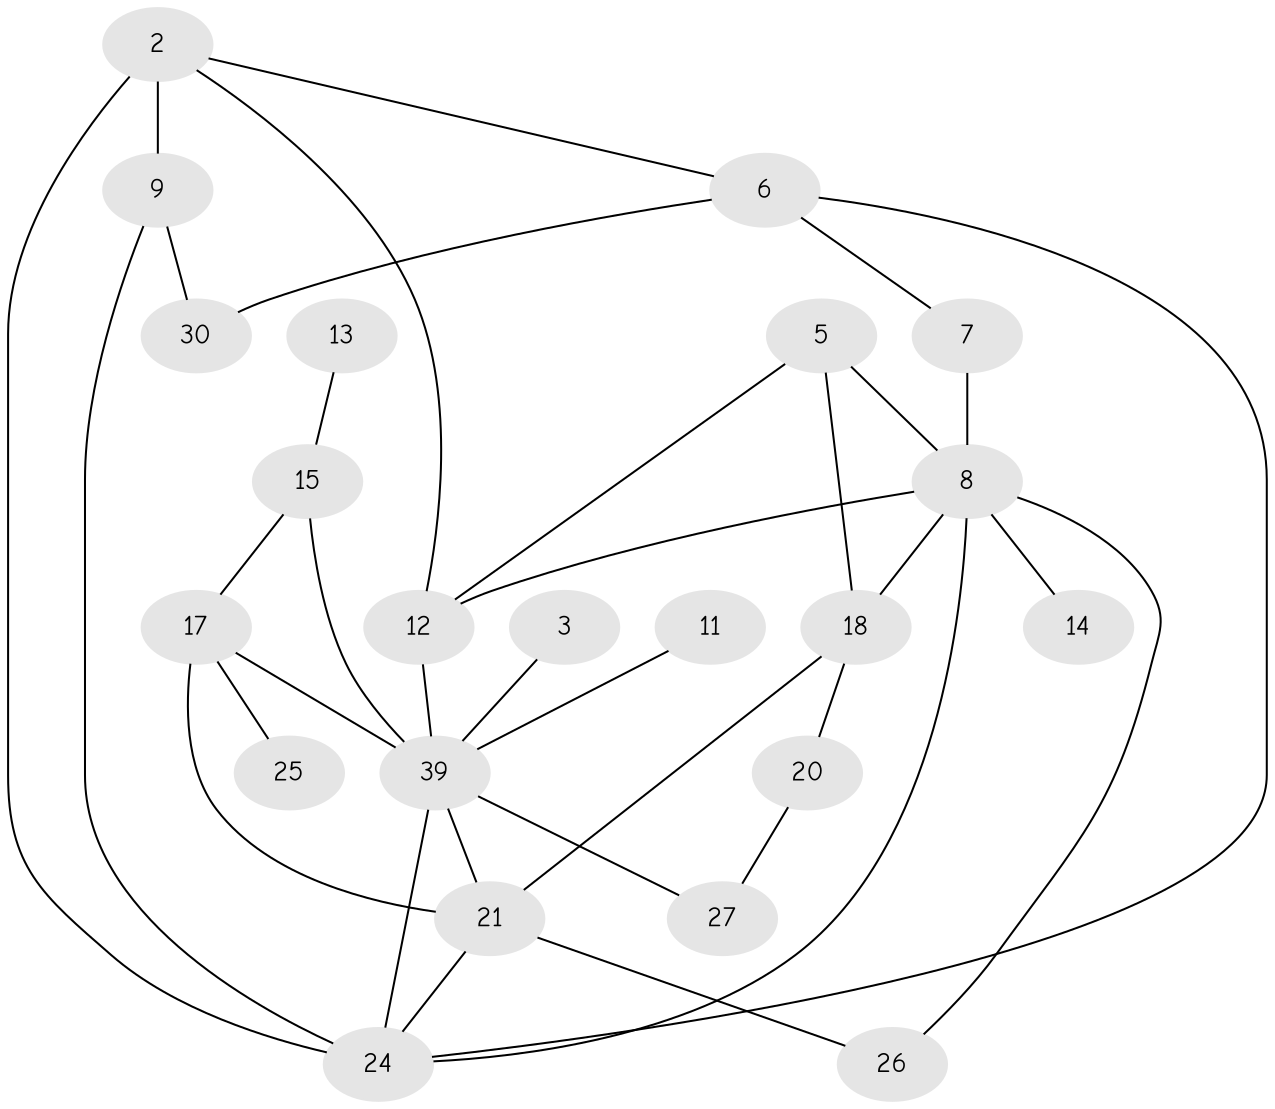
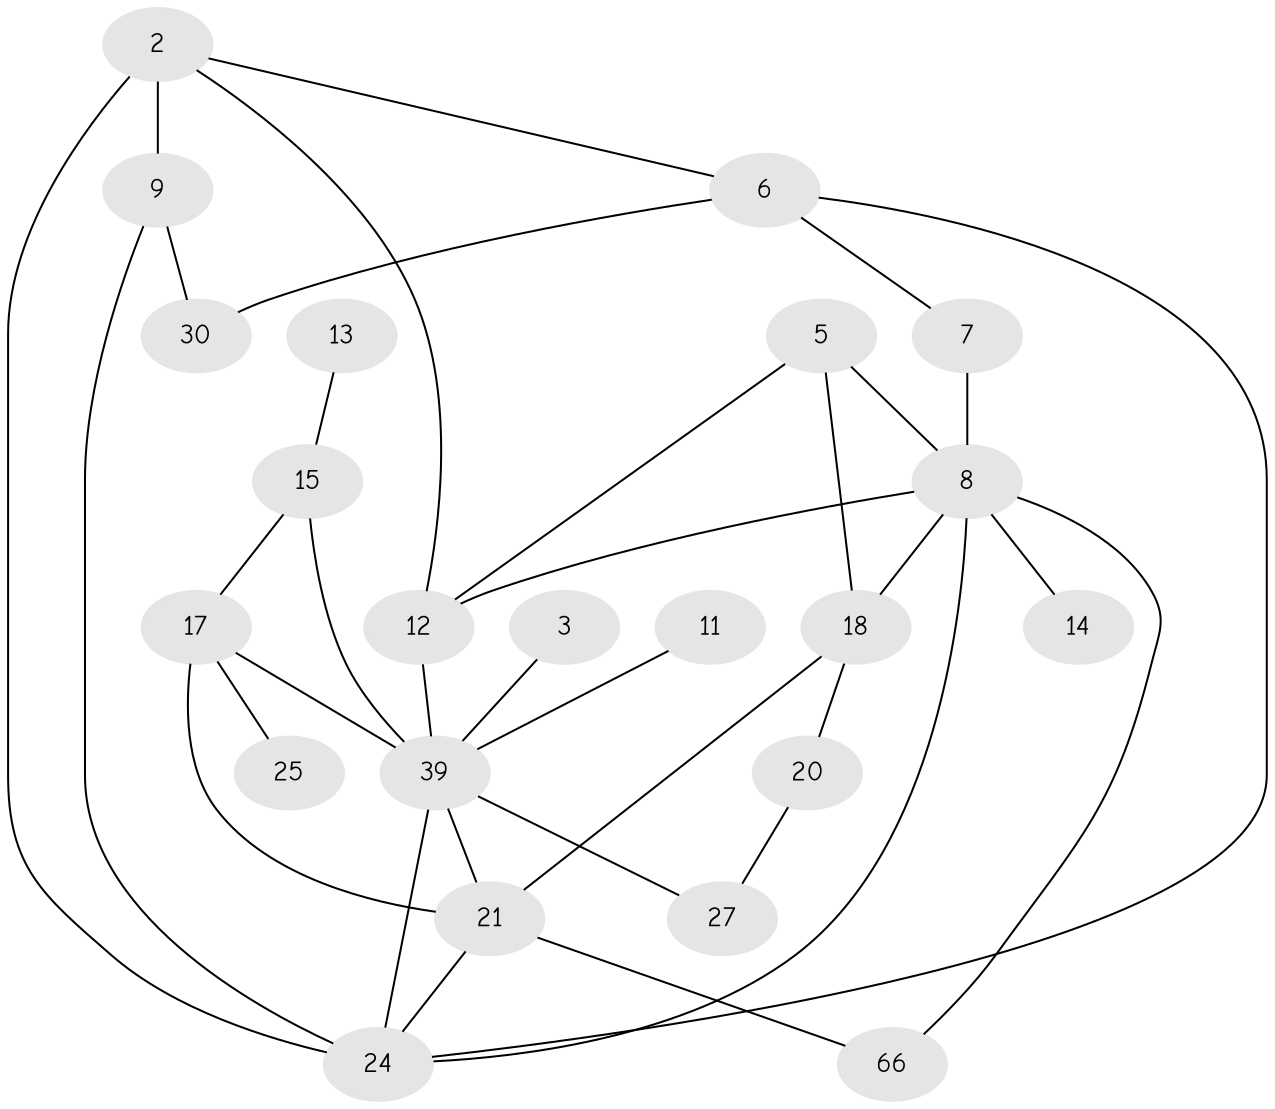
(892, 1064) -> (892, 1064)
